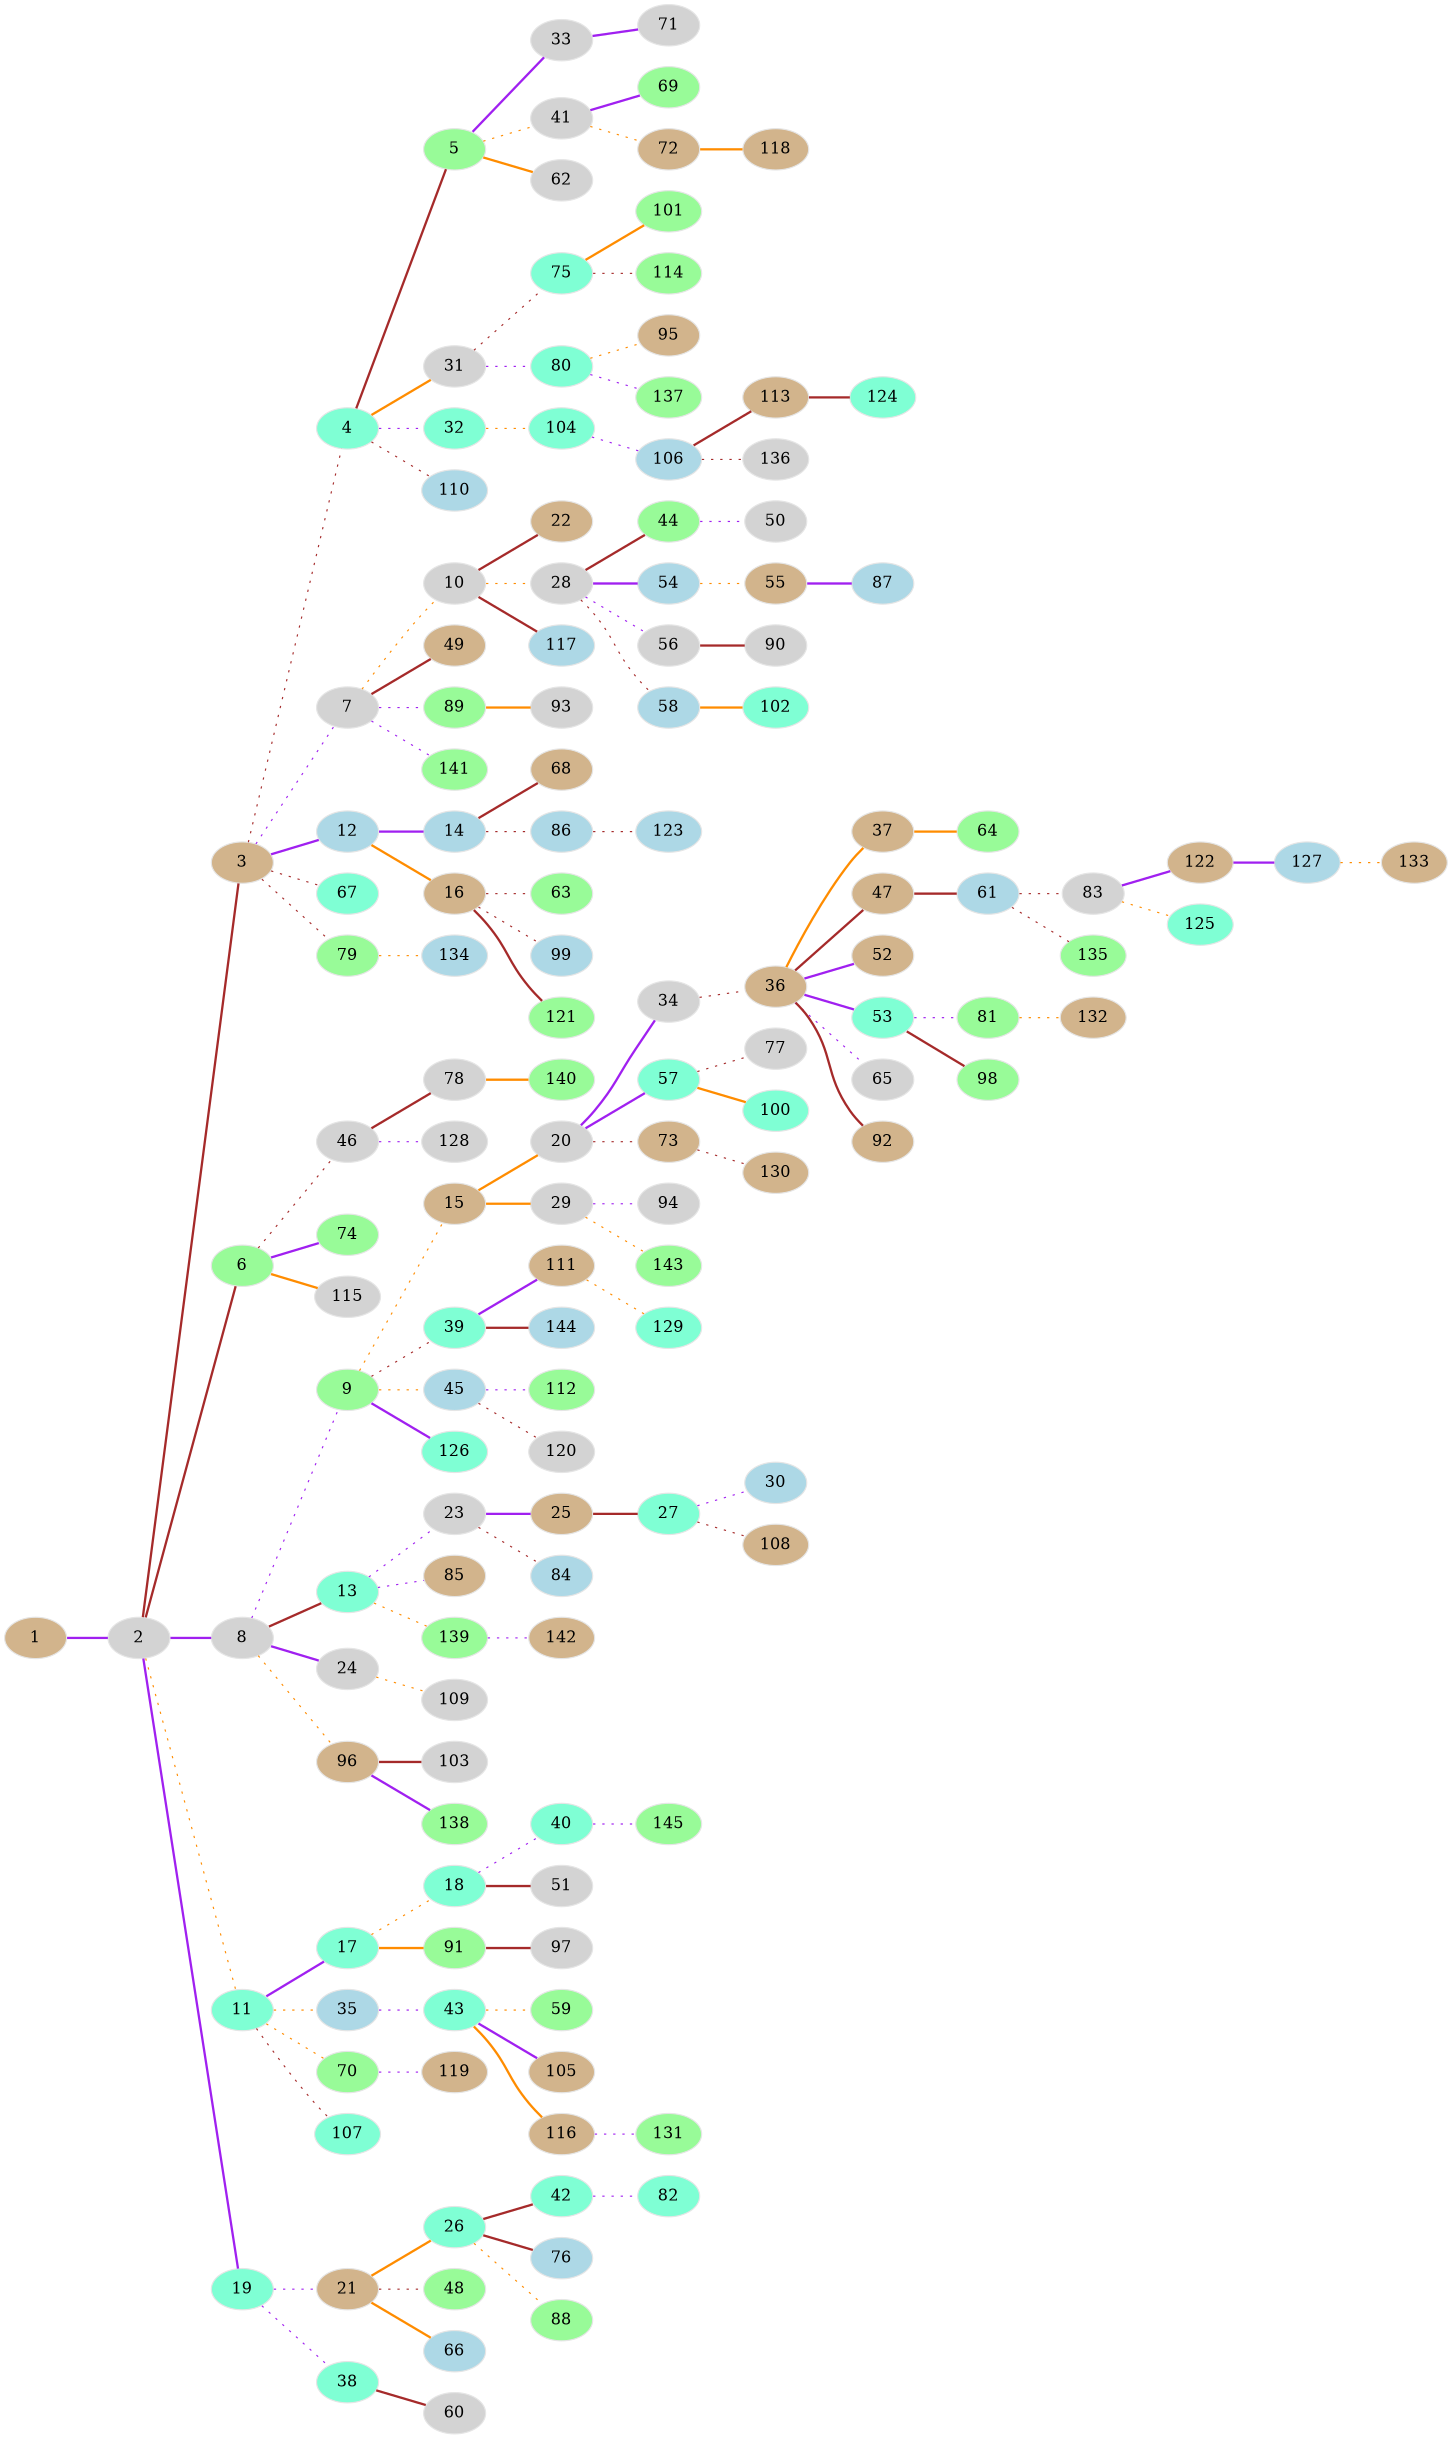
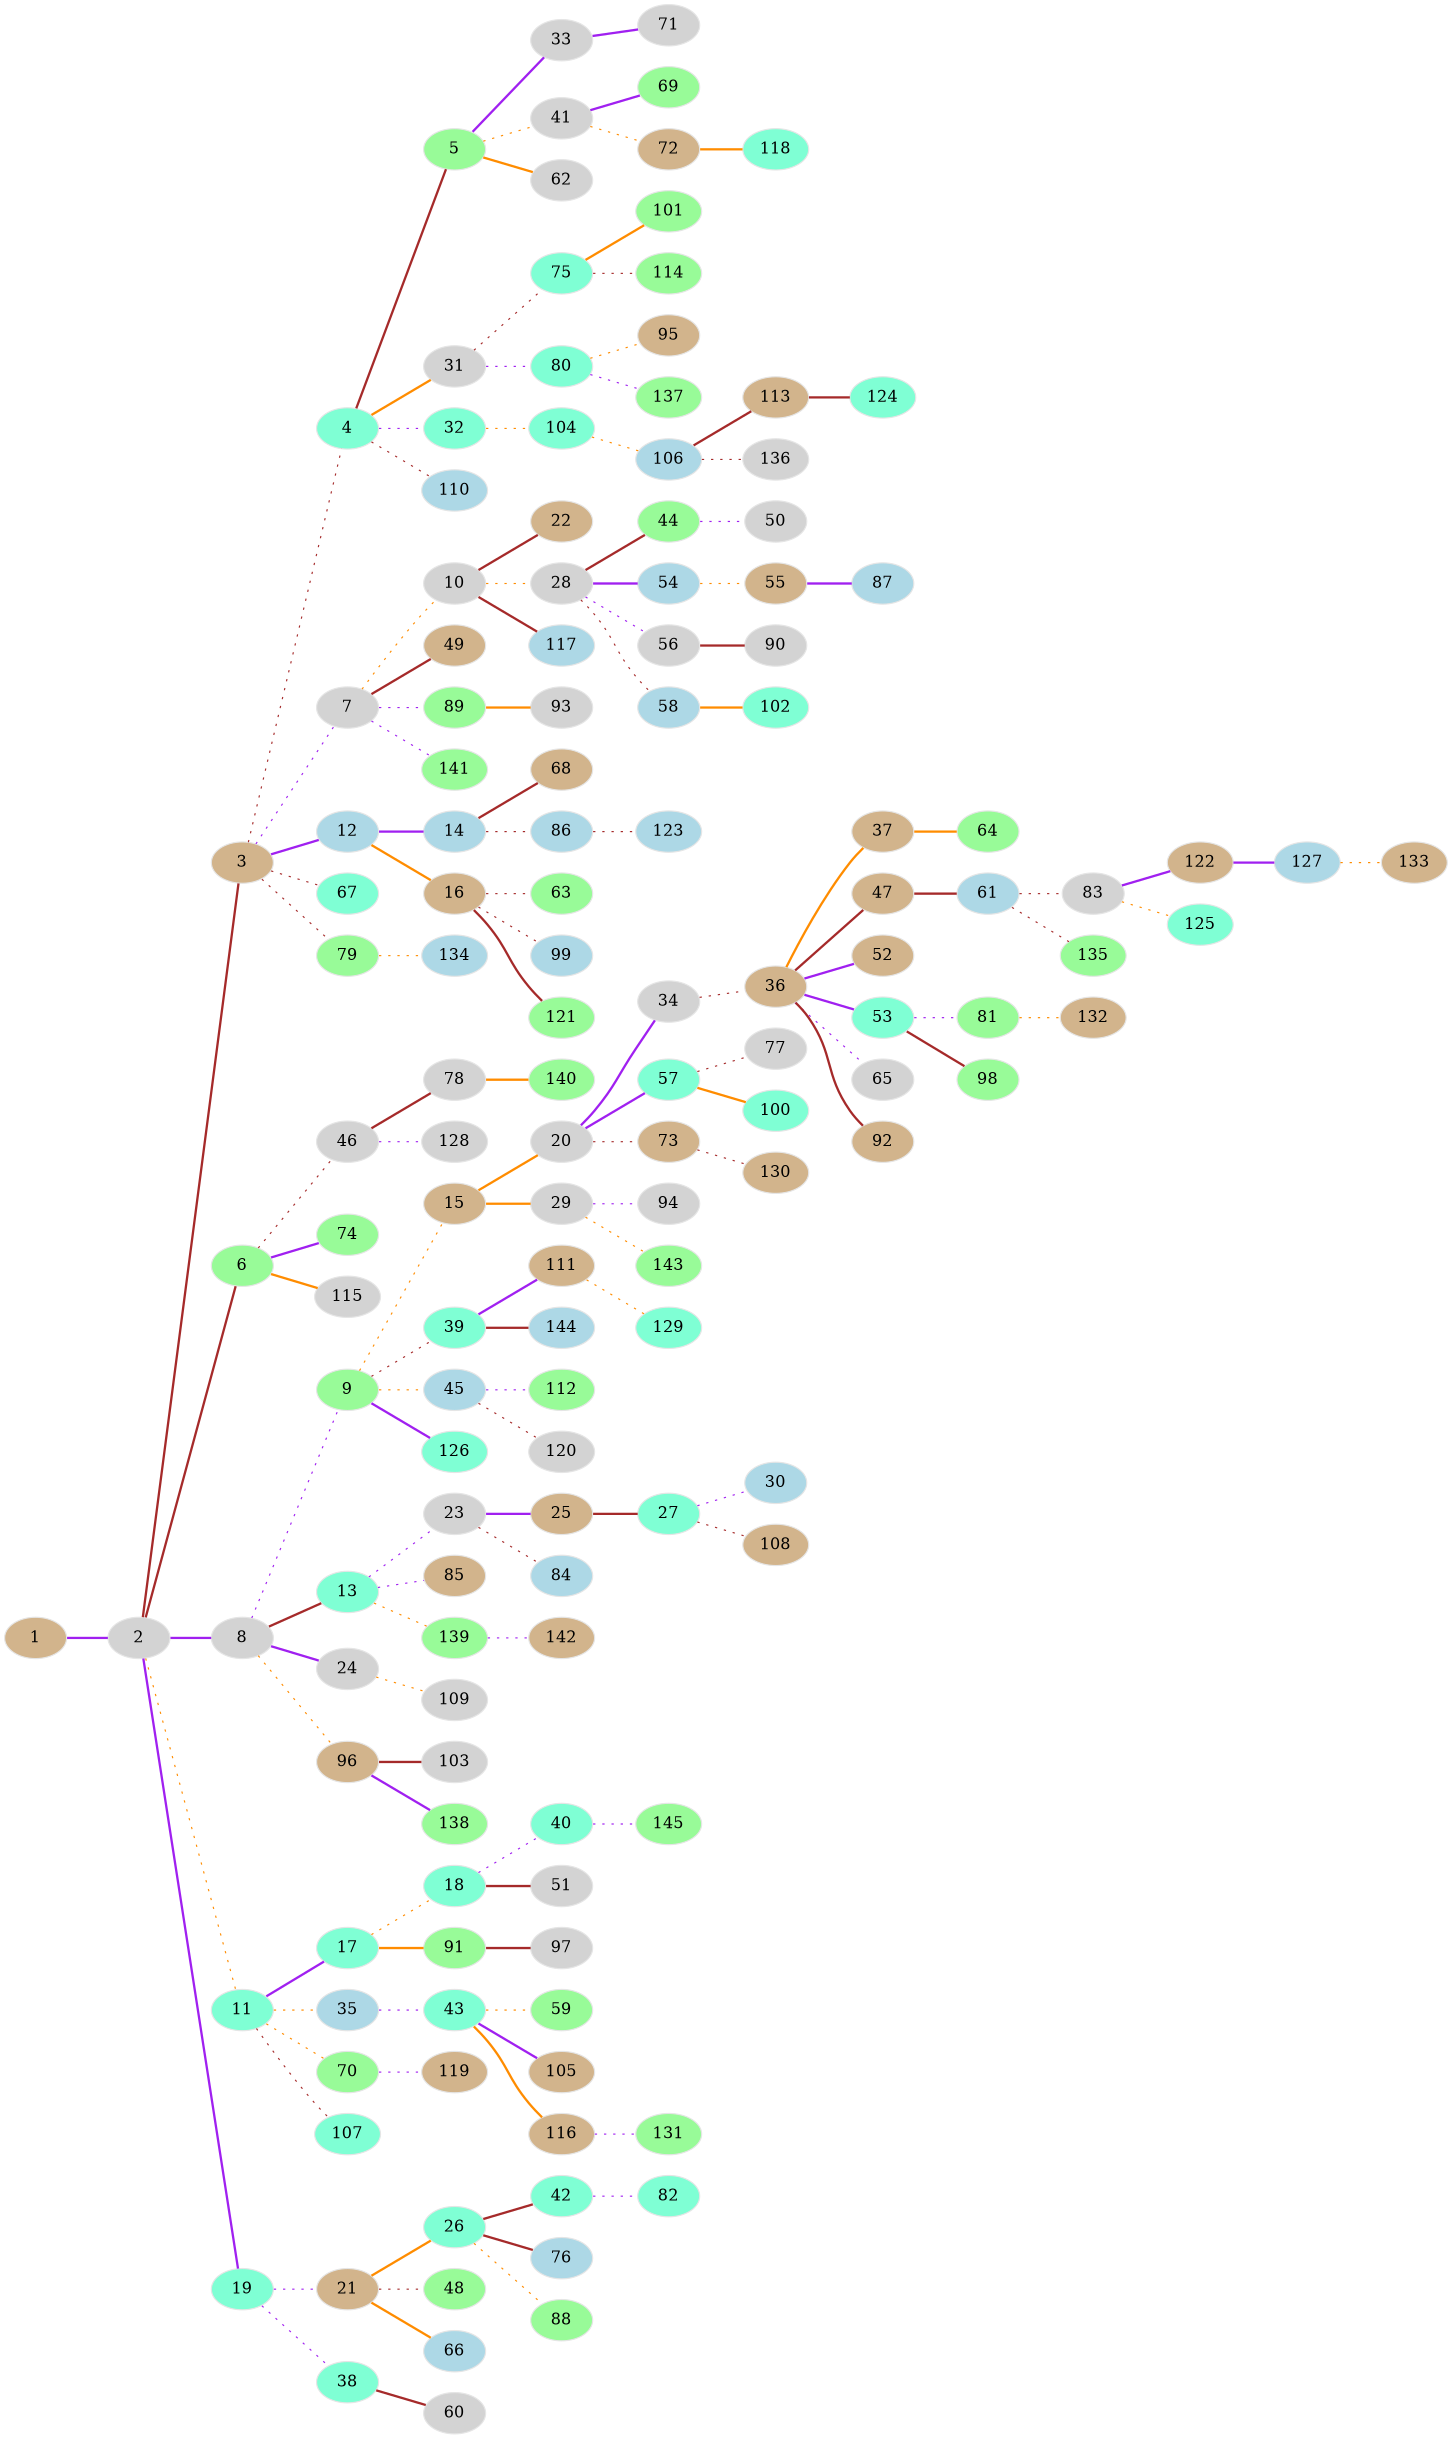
(776, 149) -> (776, 149)
(615, 444) -> (615, 444)
